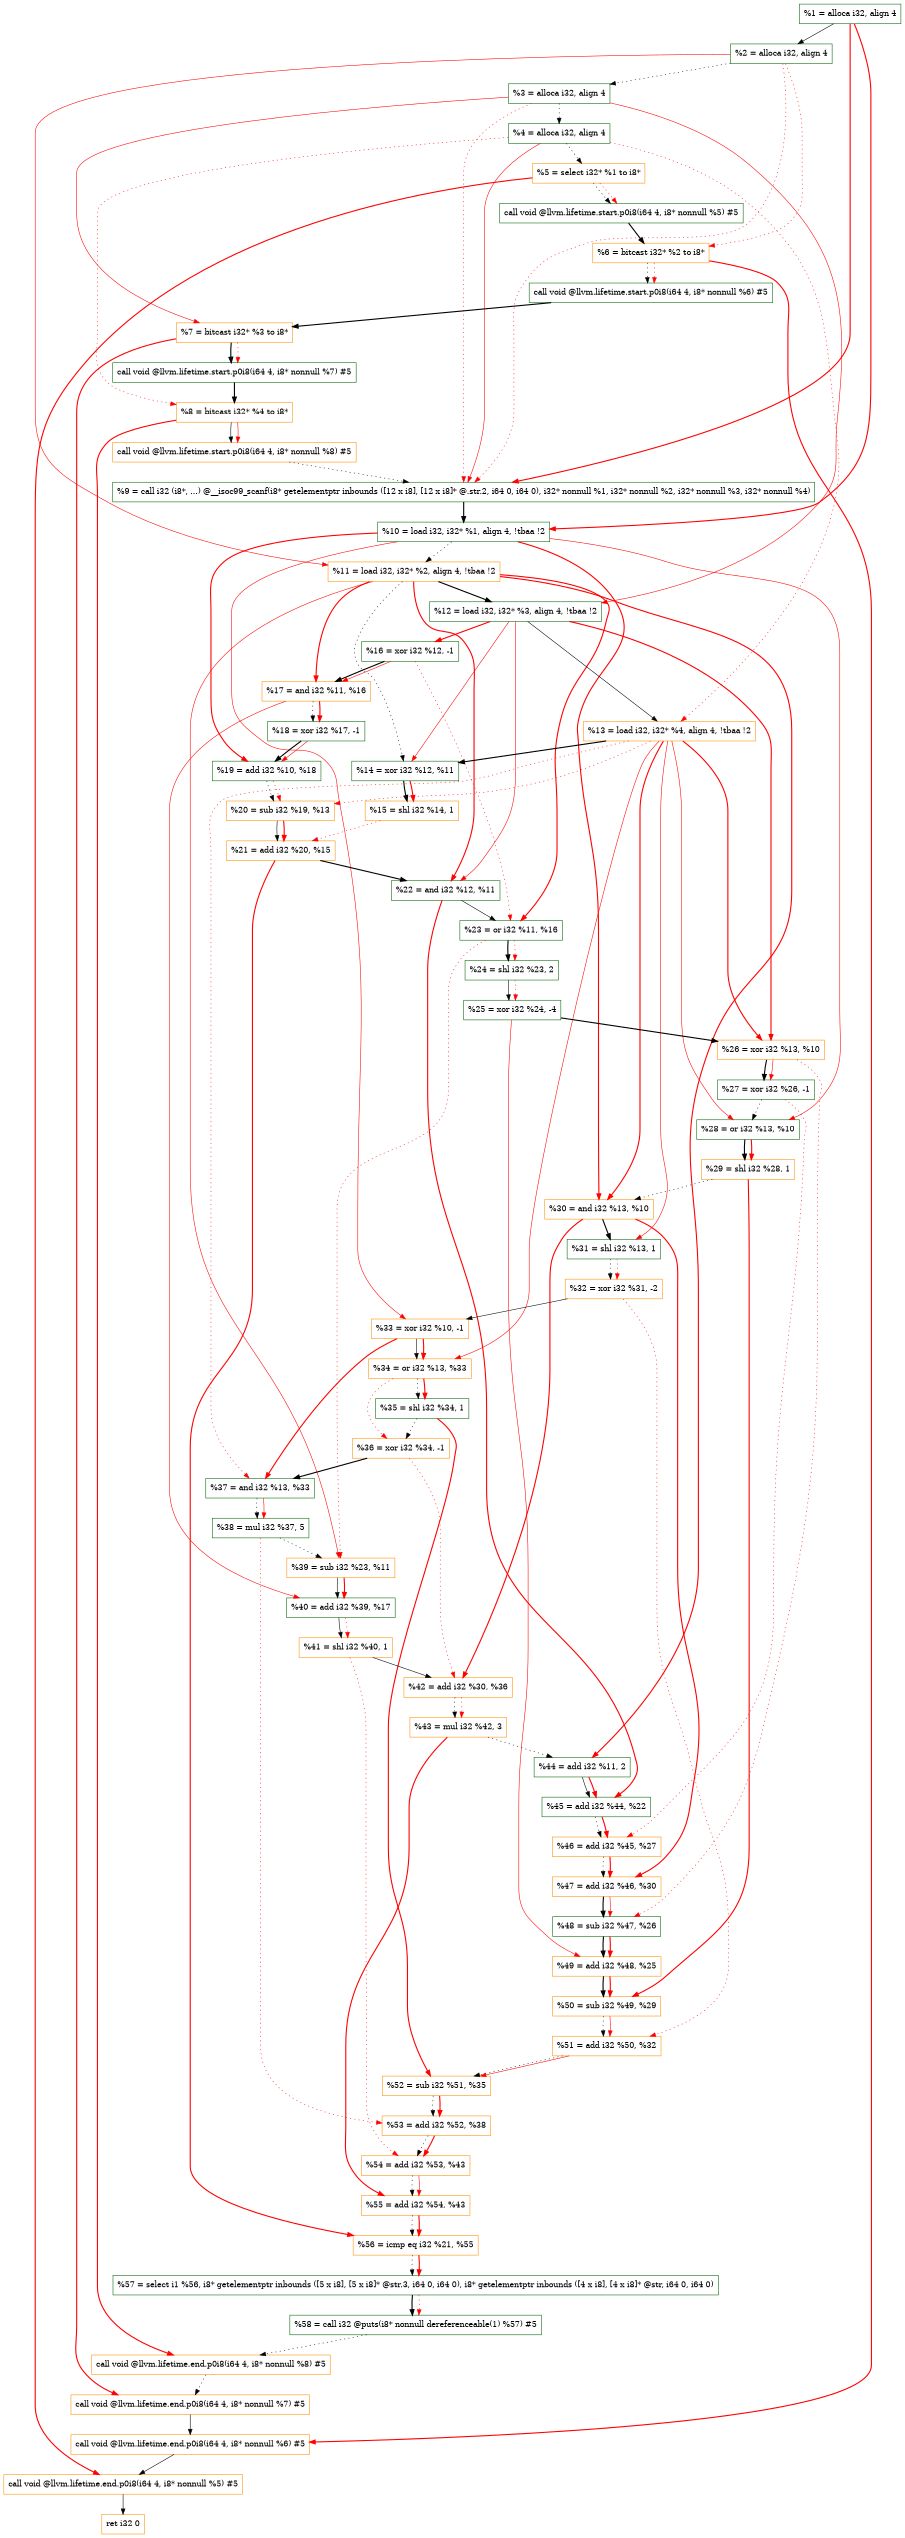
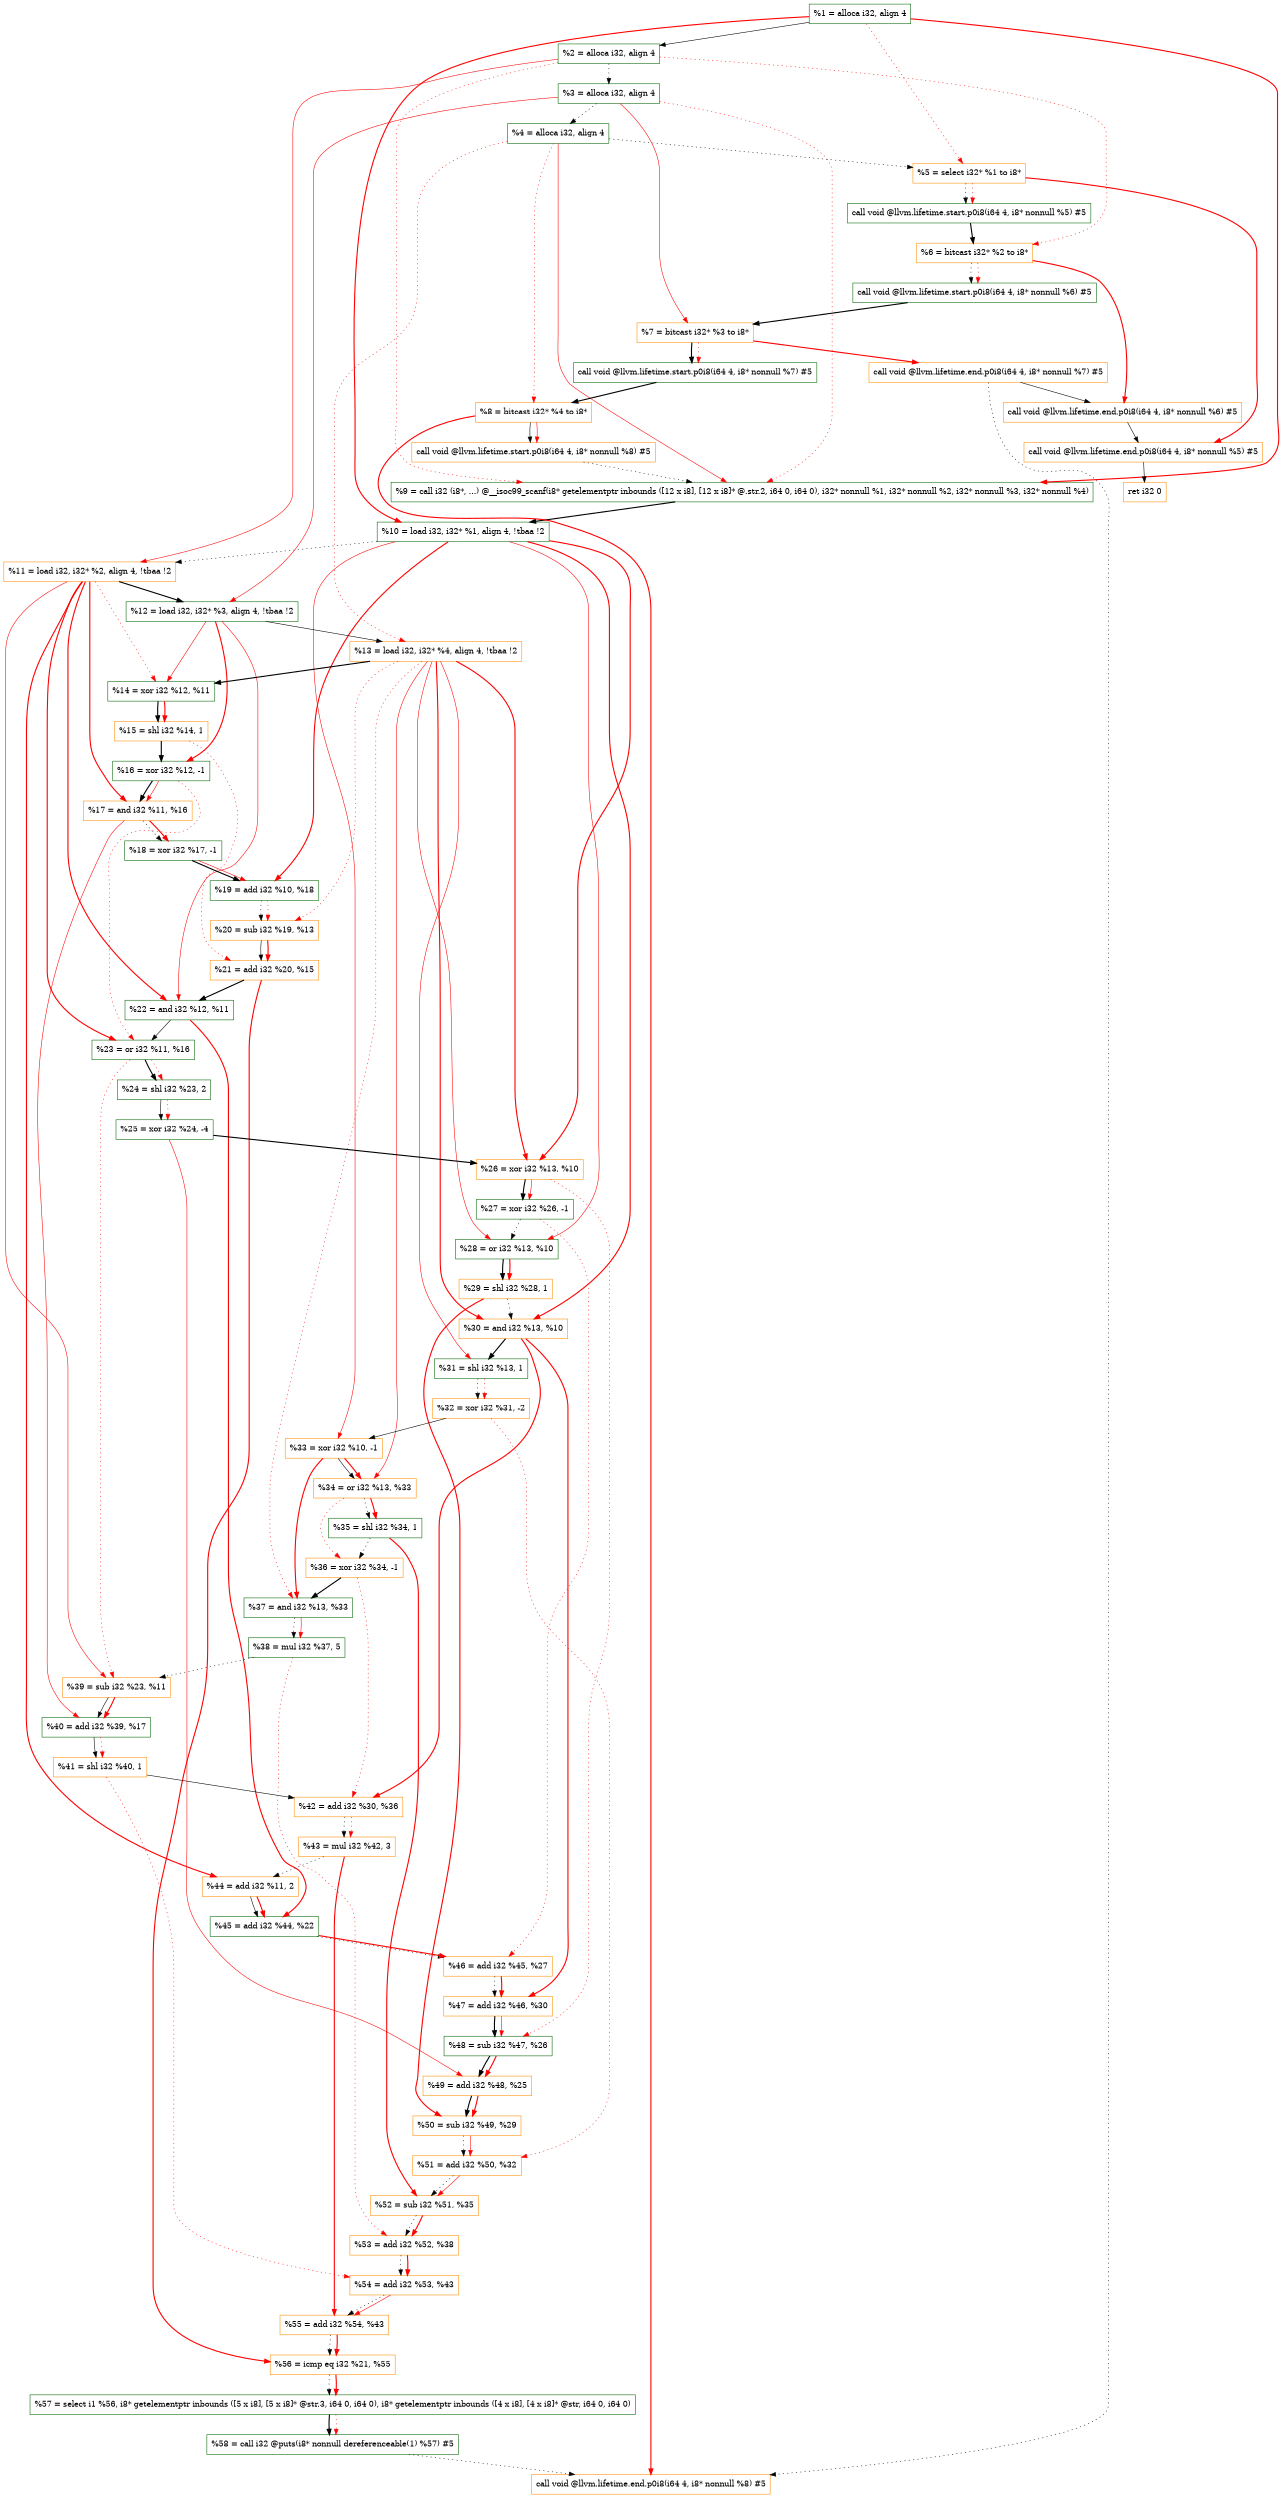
none -> (913, 91)
(359, 666) -> (124, 629)
none -> (161, 748)
(771, 767) -> (596, 824)
(582, 1767) -> (250, 1887)
(202, 2382) -> (1108, 1528)
